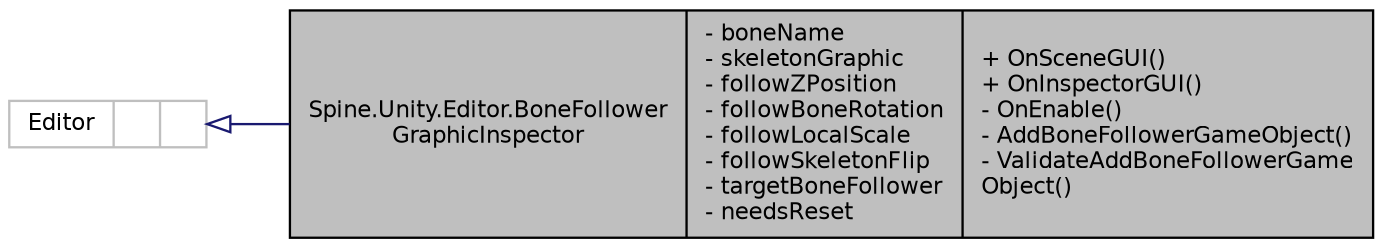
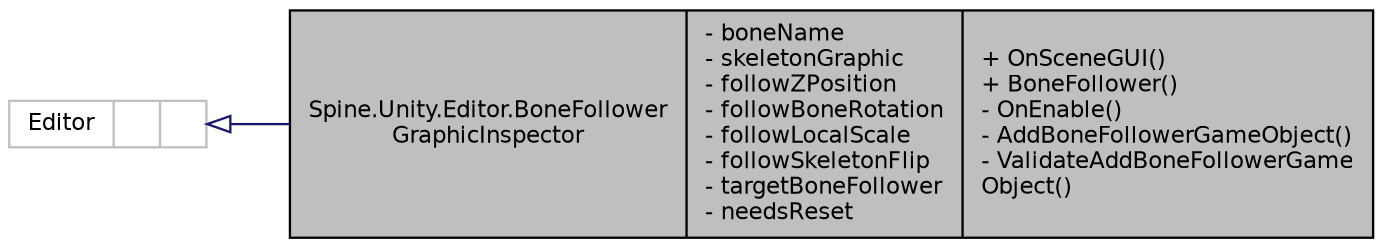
(1092, 85) -> (1080, 85)
